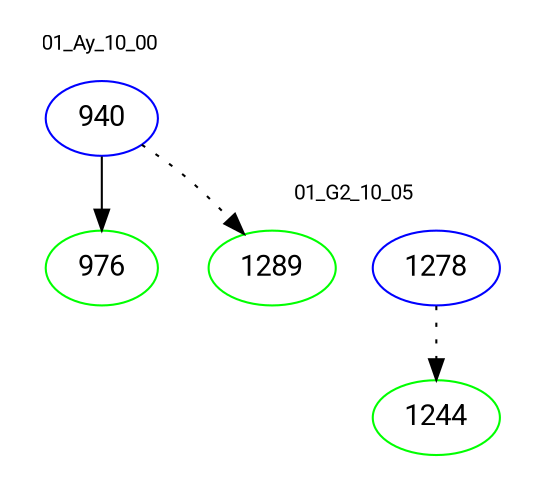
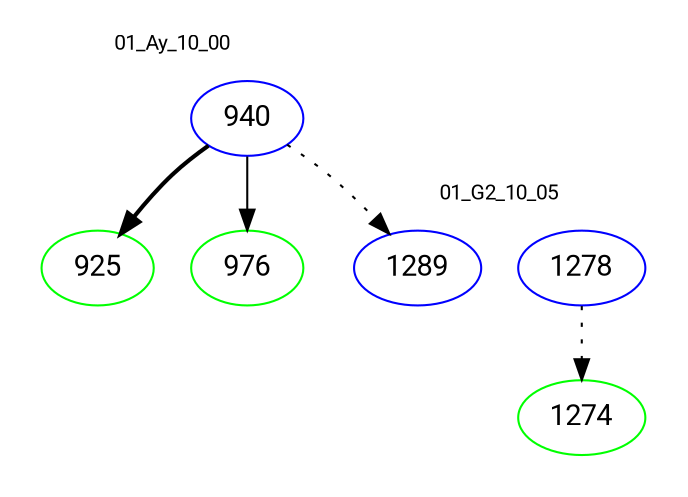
none -> (98, 268)
(272, 268) -> (418, 268)
(436, 418) -> (582, 418)
